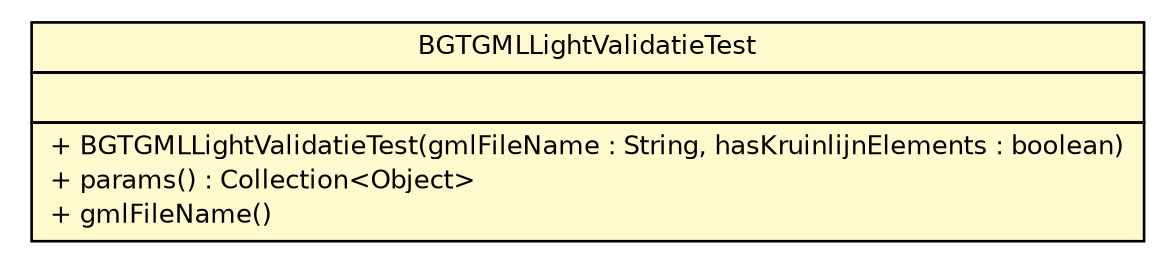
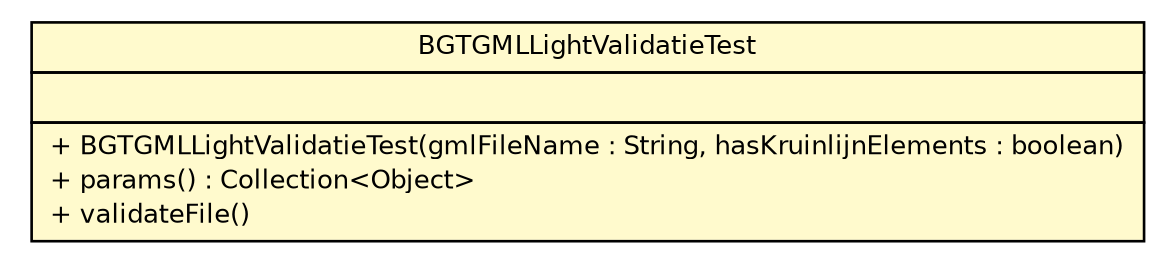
(162, 215) -> (150, 215)
